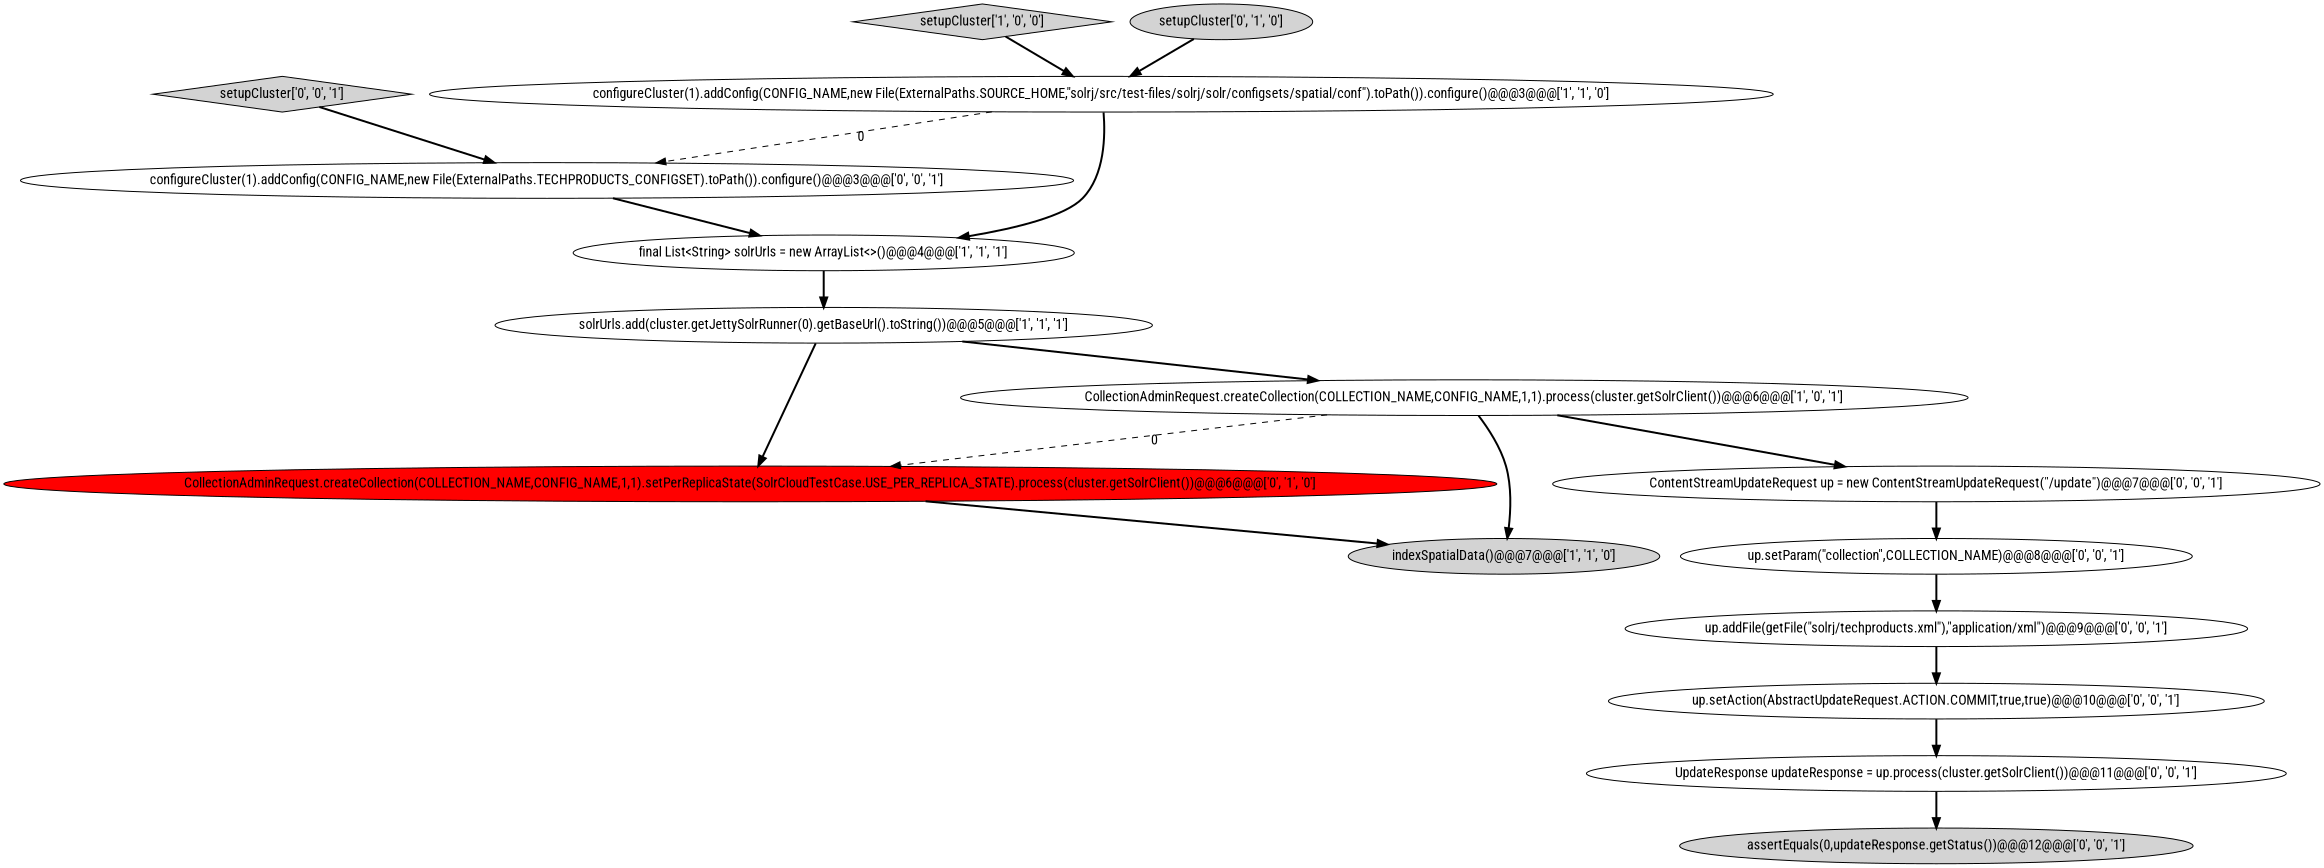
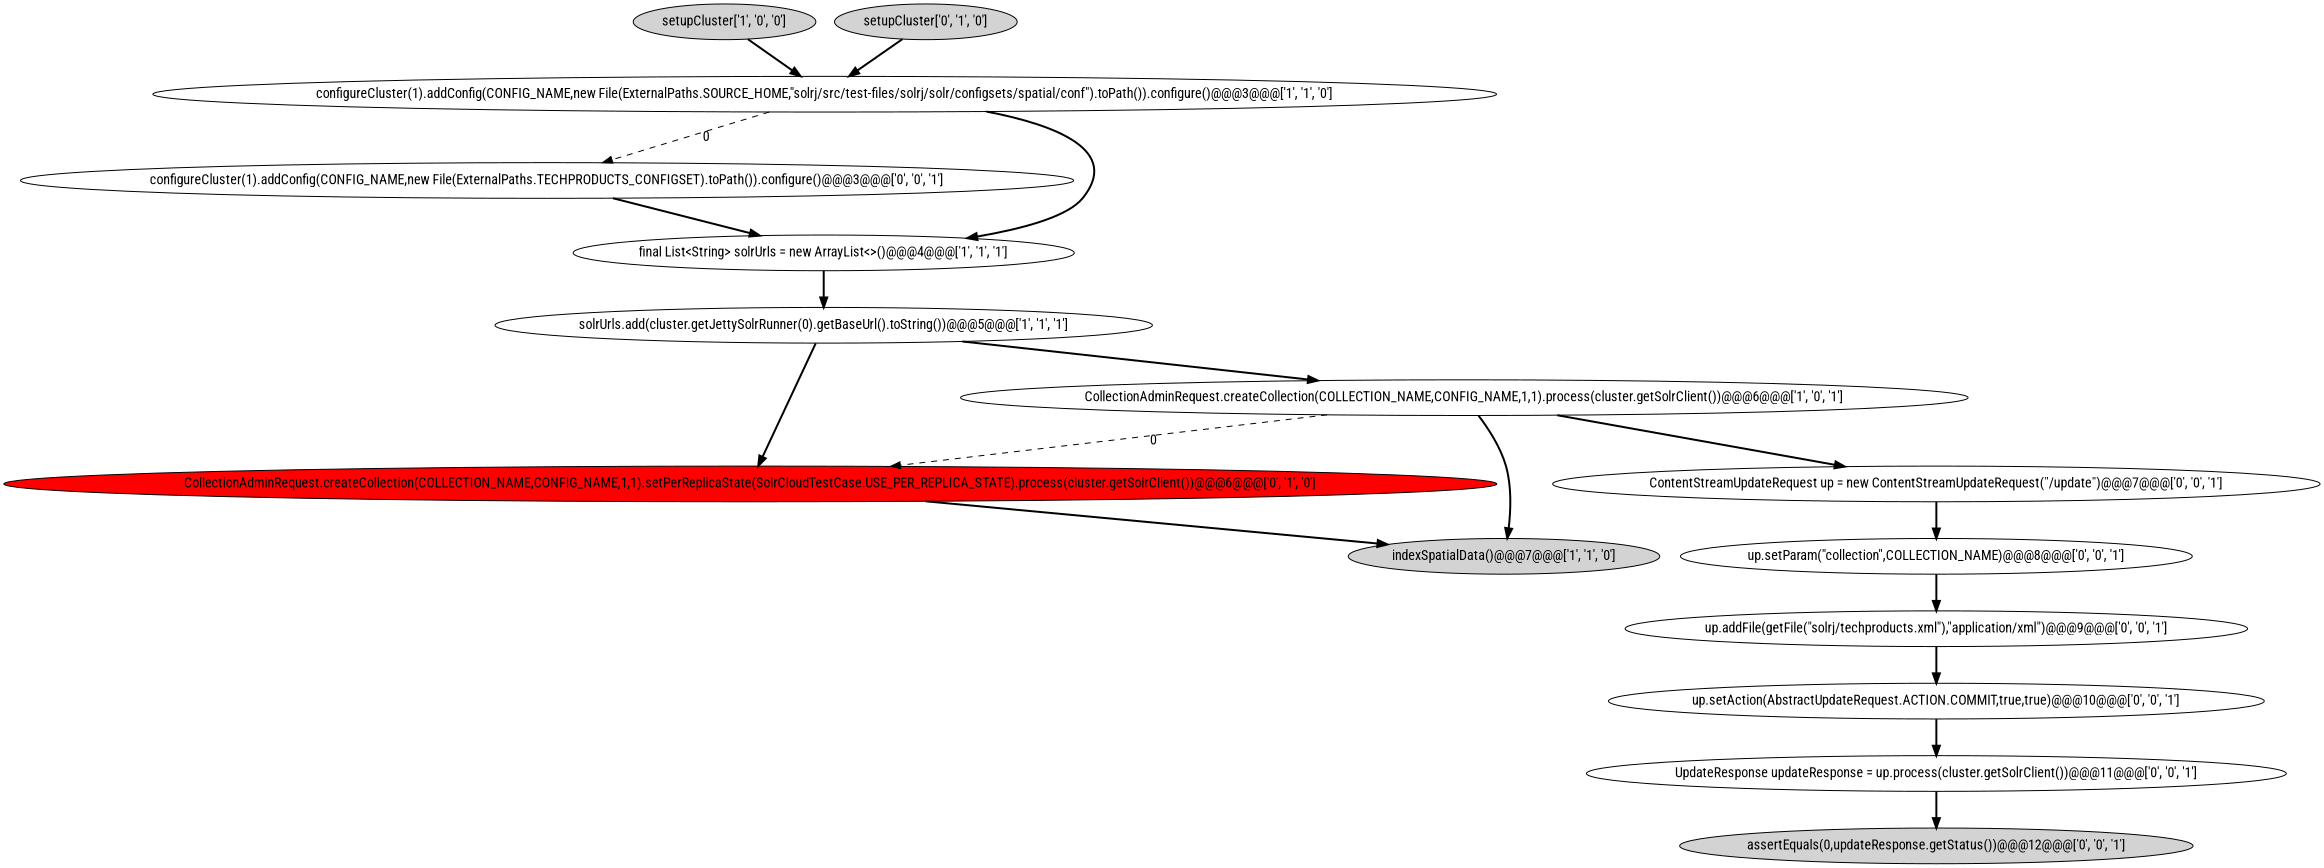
(982, 22) -> (725, 22)
(282, 94) -> none
